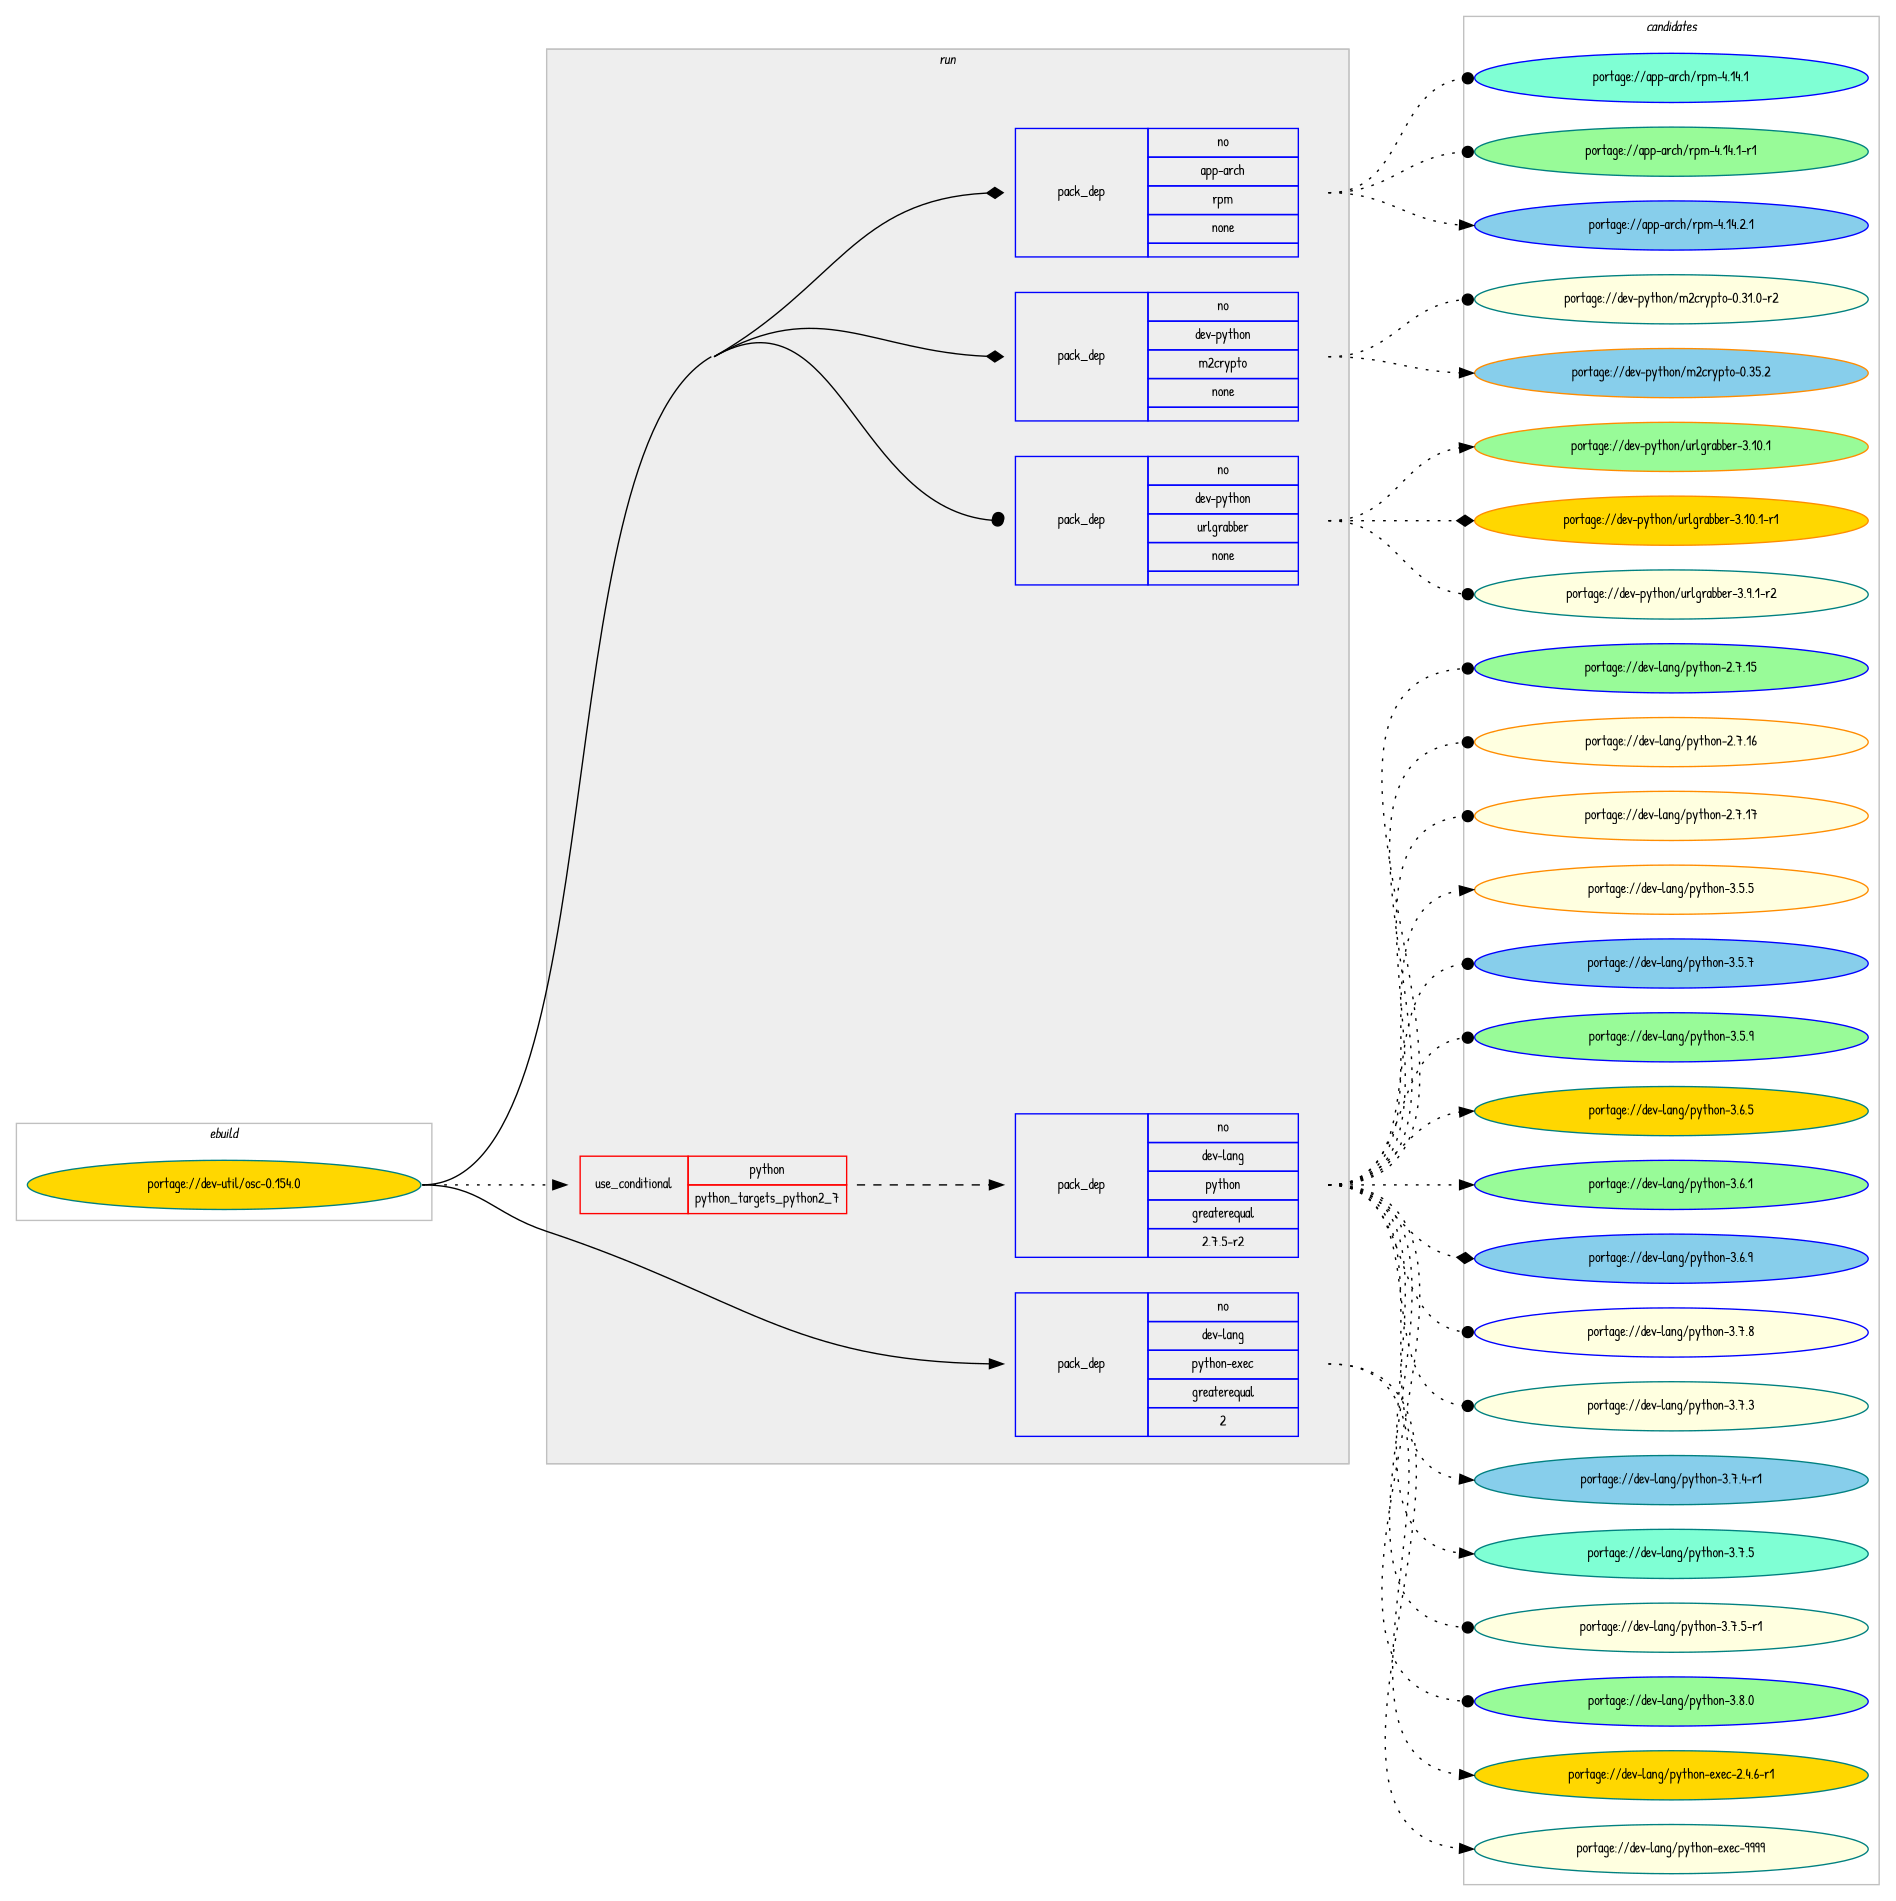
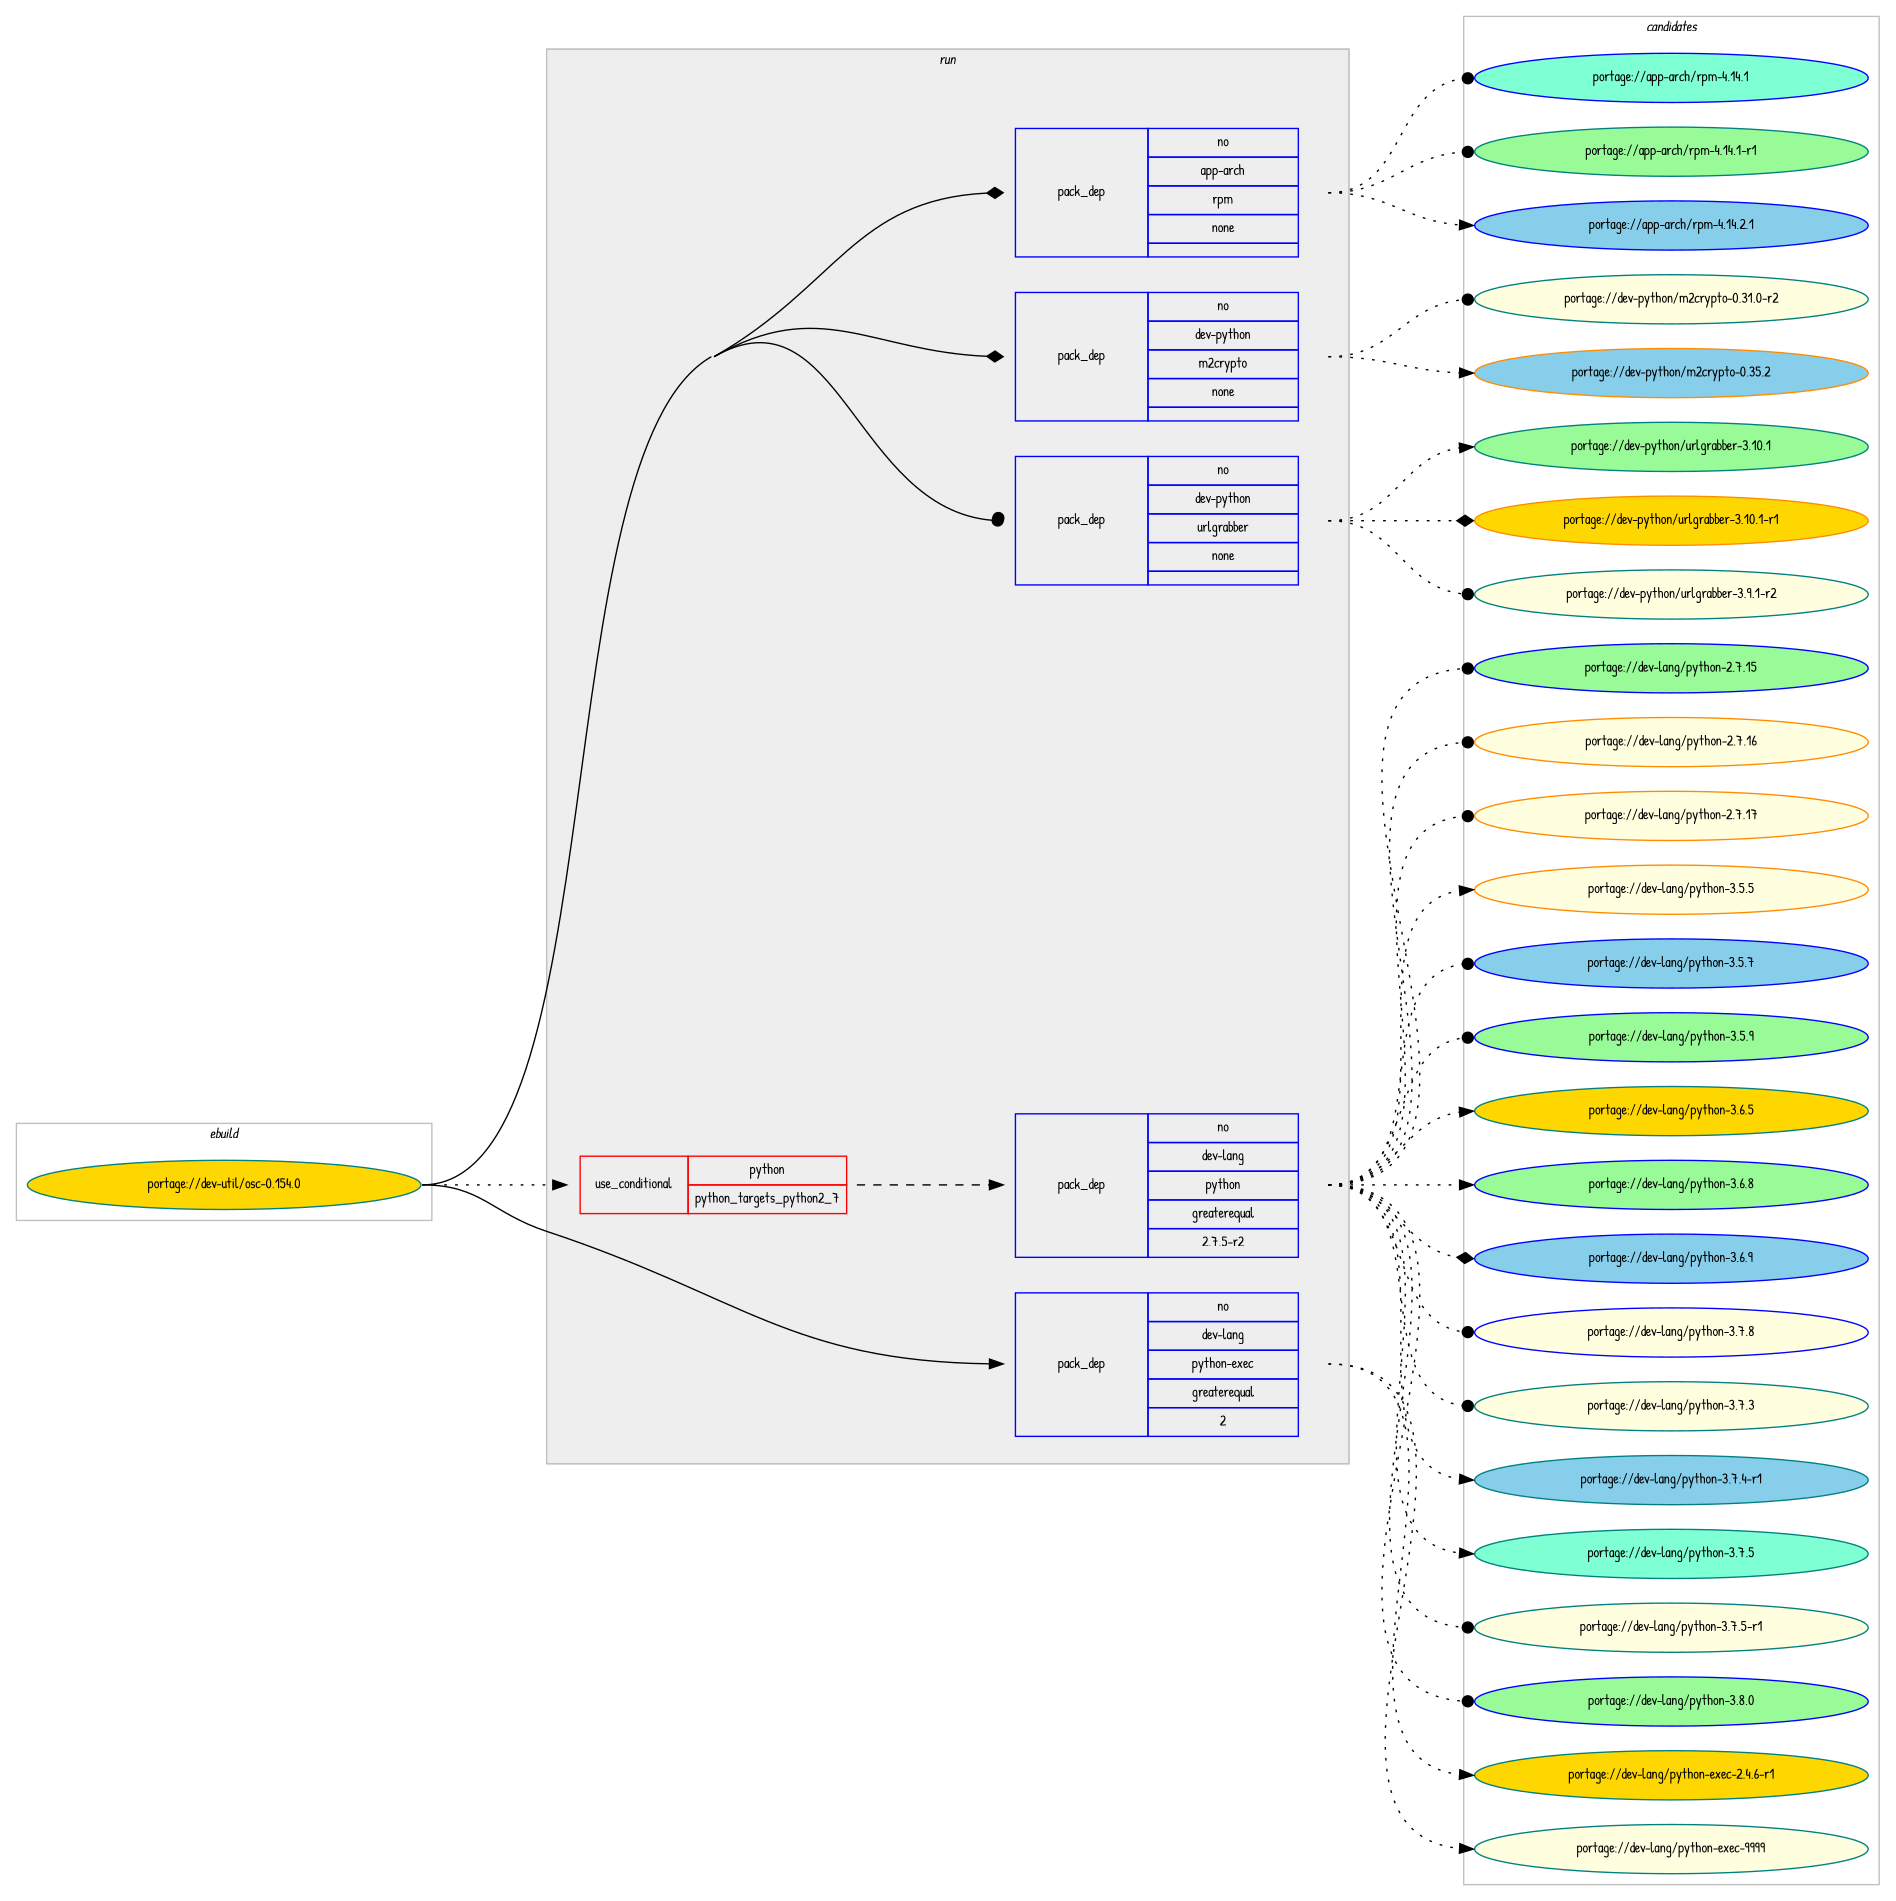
(1671, 447) -> (1671, 447)
(1671, 1185) -> (1671, 1185)
